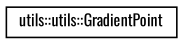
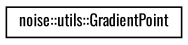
(92, 22) -> (94, 22)
